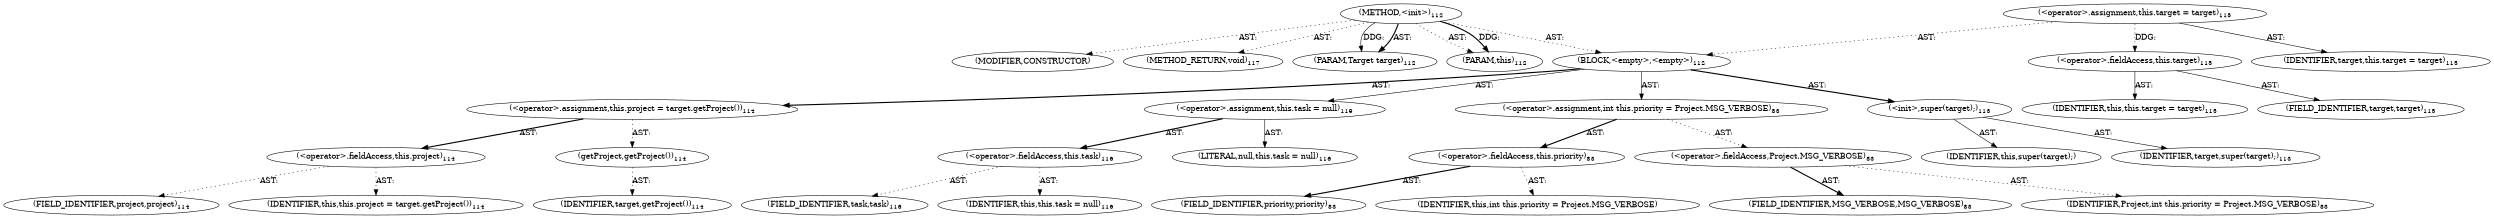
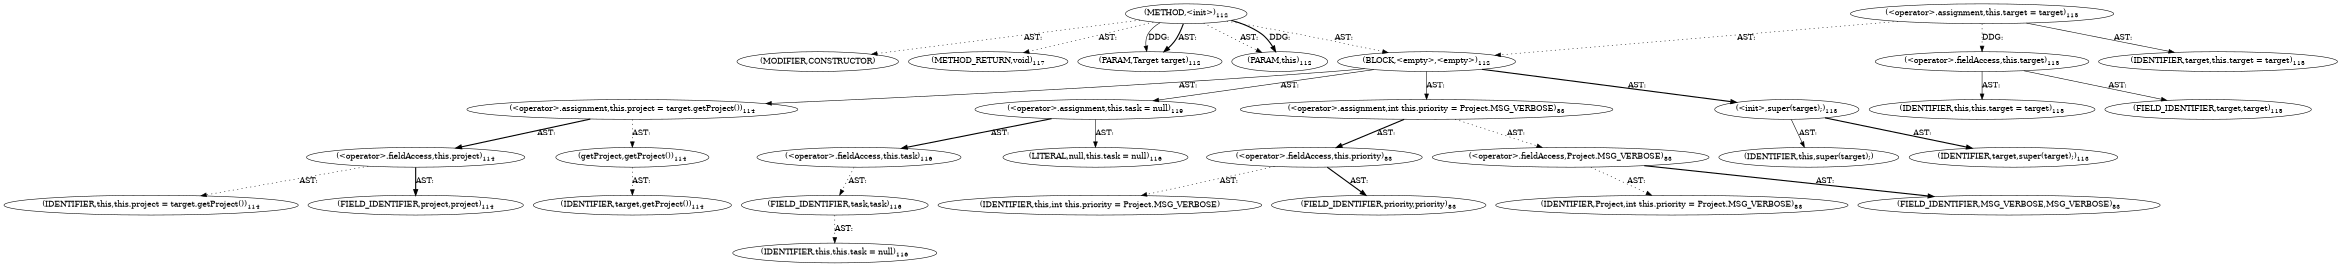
(1185, 91) -> (1068, 89)
(2072, 132) -> (1896, 132)
(1040, 178) -> (835, 226)
(246, 181) -> (416, 178)
